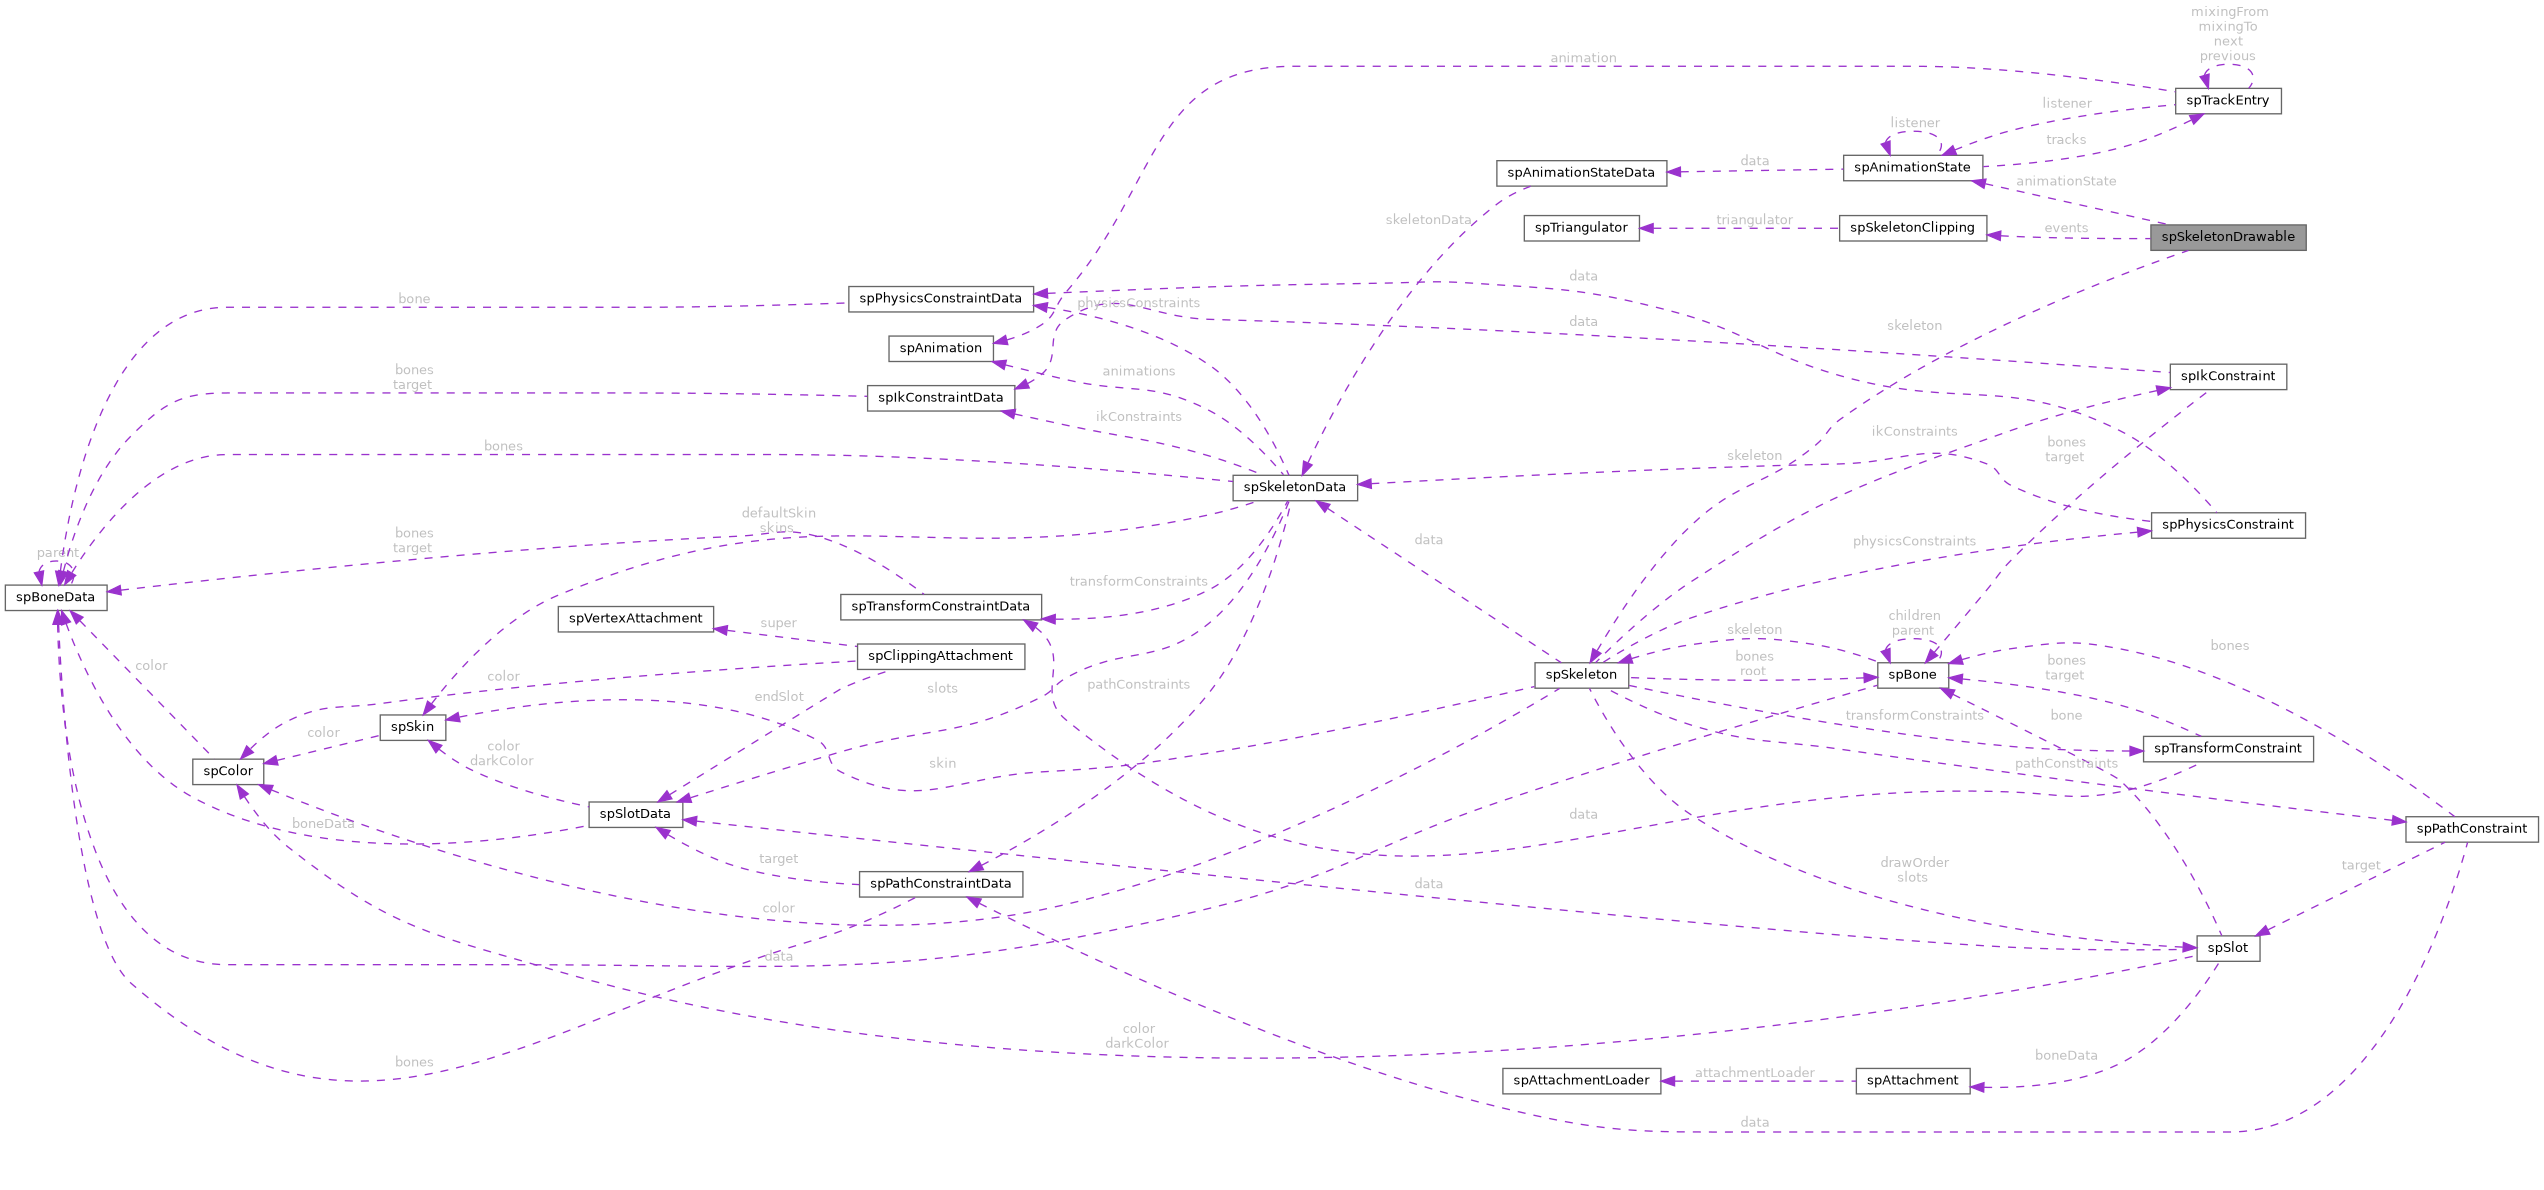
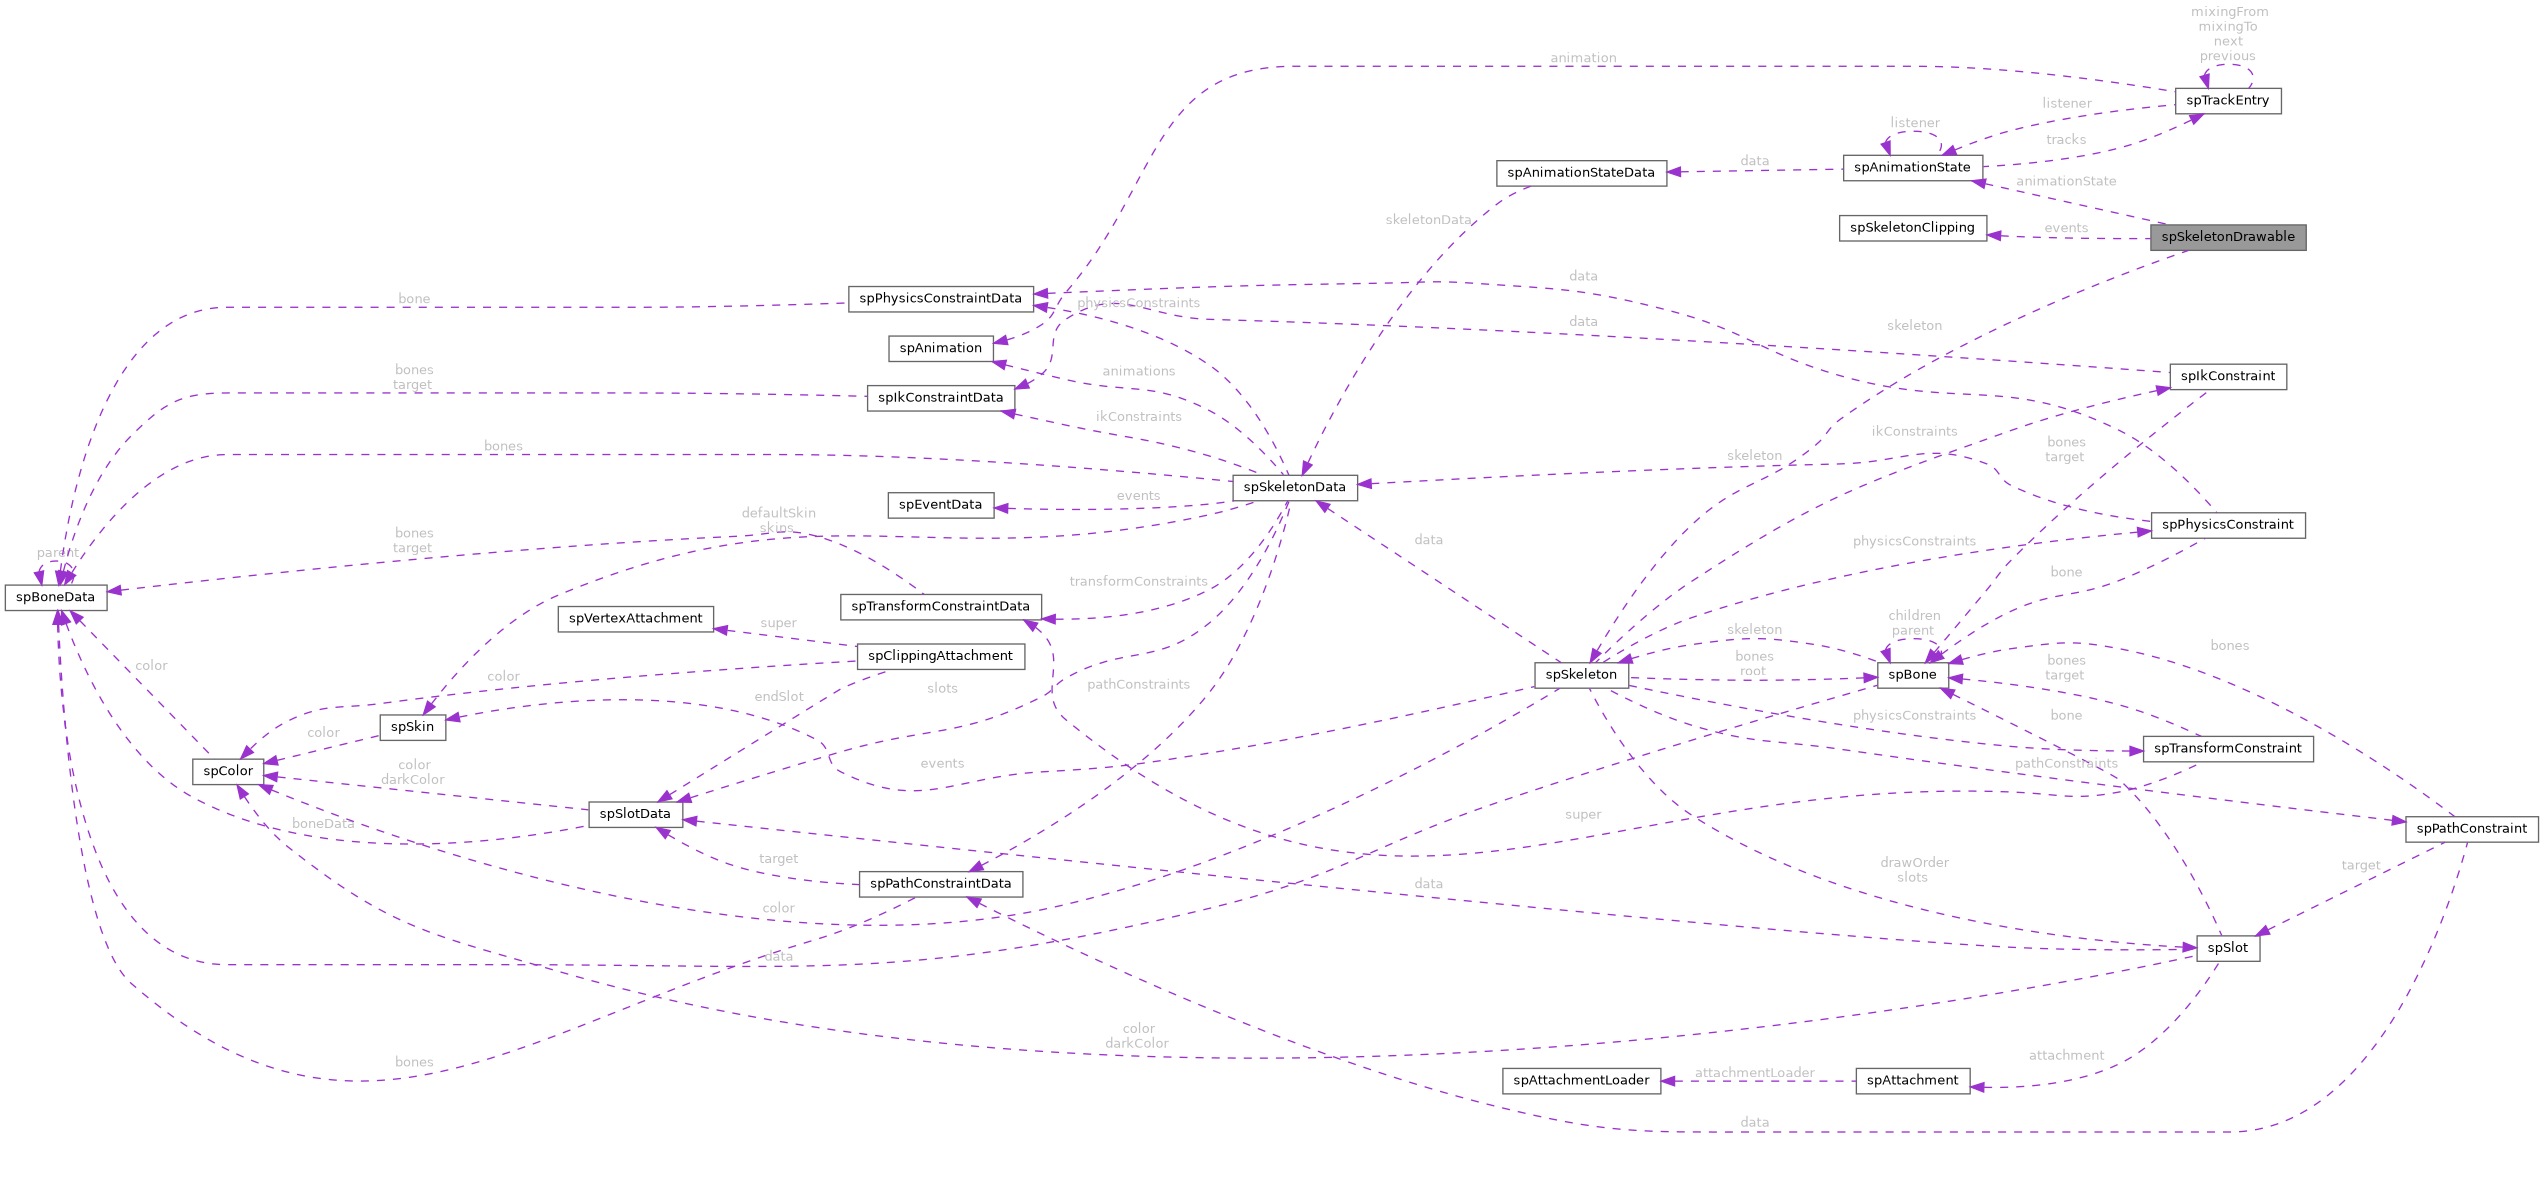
(1582, 228) -> none
none -> (941, 505)
none -> (2072, 594)
(1913, 716) -> (1913, 716)
(941, 765) -> (941, 765)
(511, 786) -> (433, 793)
(1582, 815) -> (1582, 815)
(2065, 1056) -> (2065, 1056)
